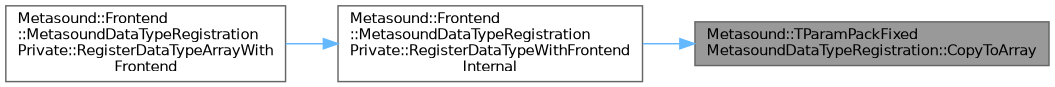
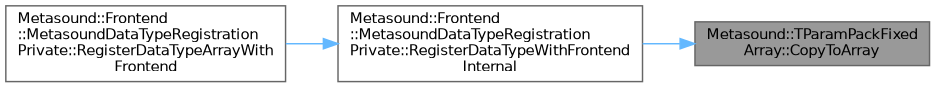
(872, 44) -> (812, 44)
